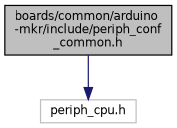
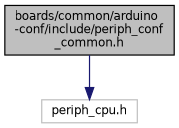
(88, 30) -> (90, 30)
